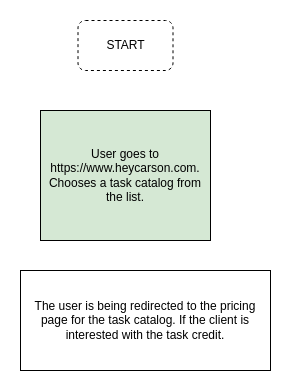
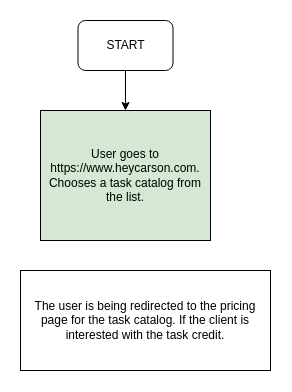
(126, 46) -> (126, 46)
none -> (126, 87)
